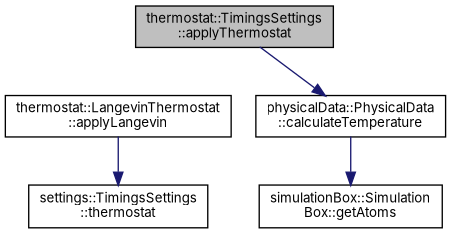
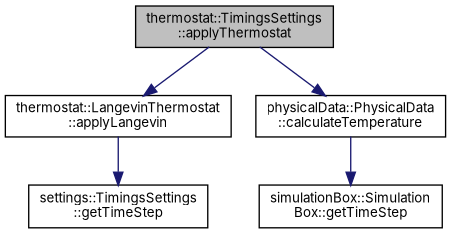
none -> (182, 67)
(118, 206) -> (118, 206)
(351, 206) -> (351, 206)
